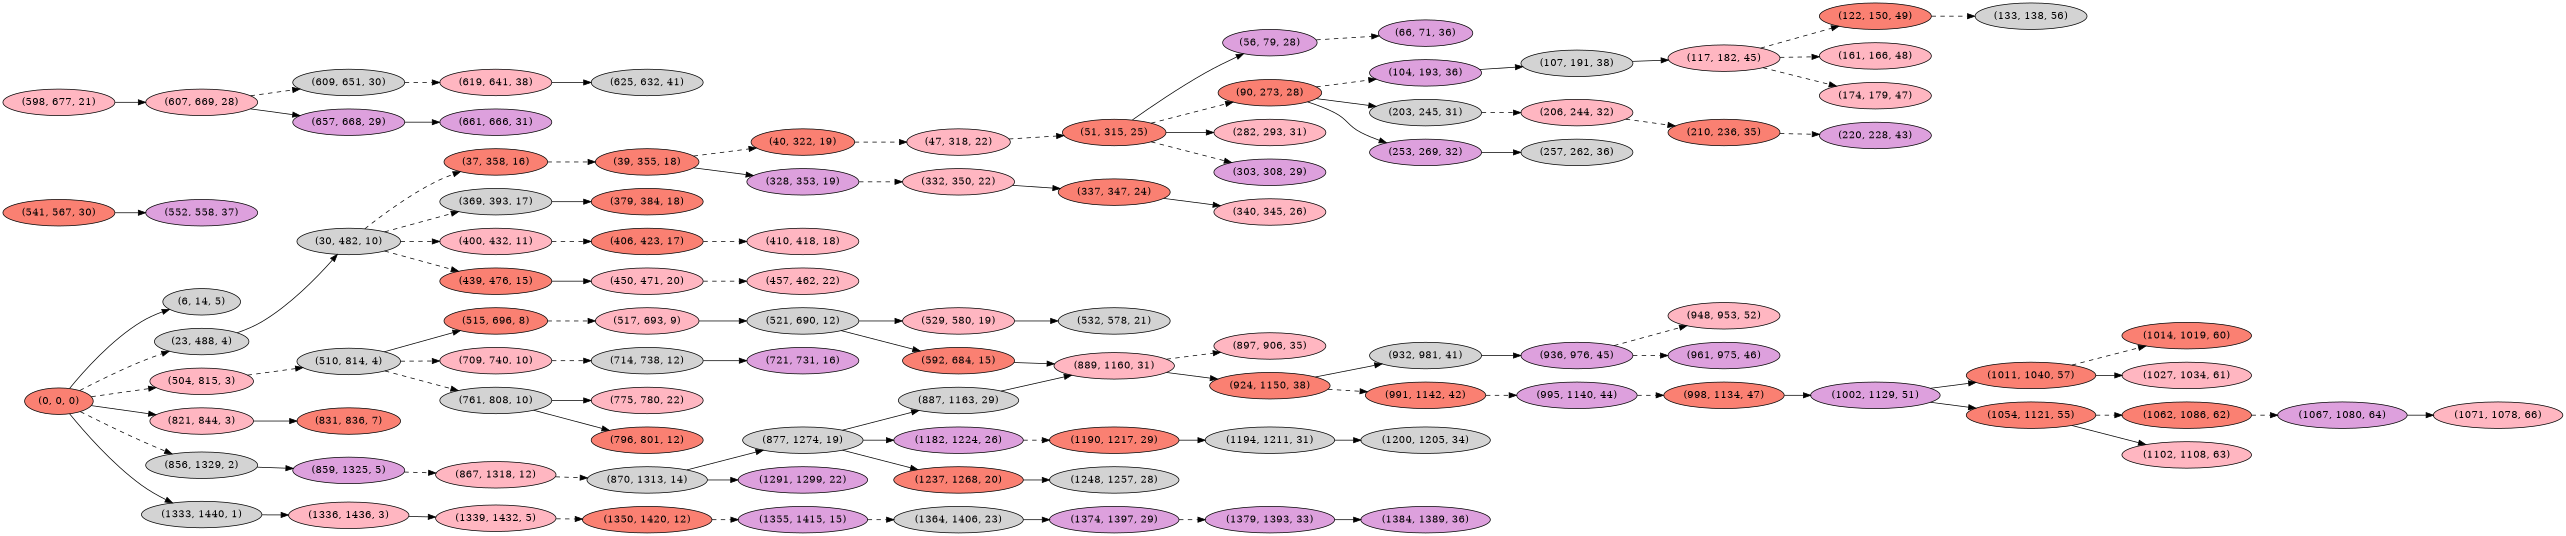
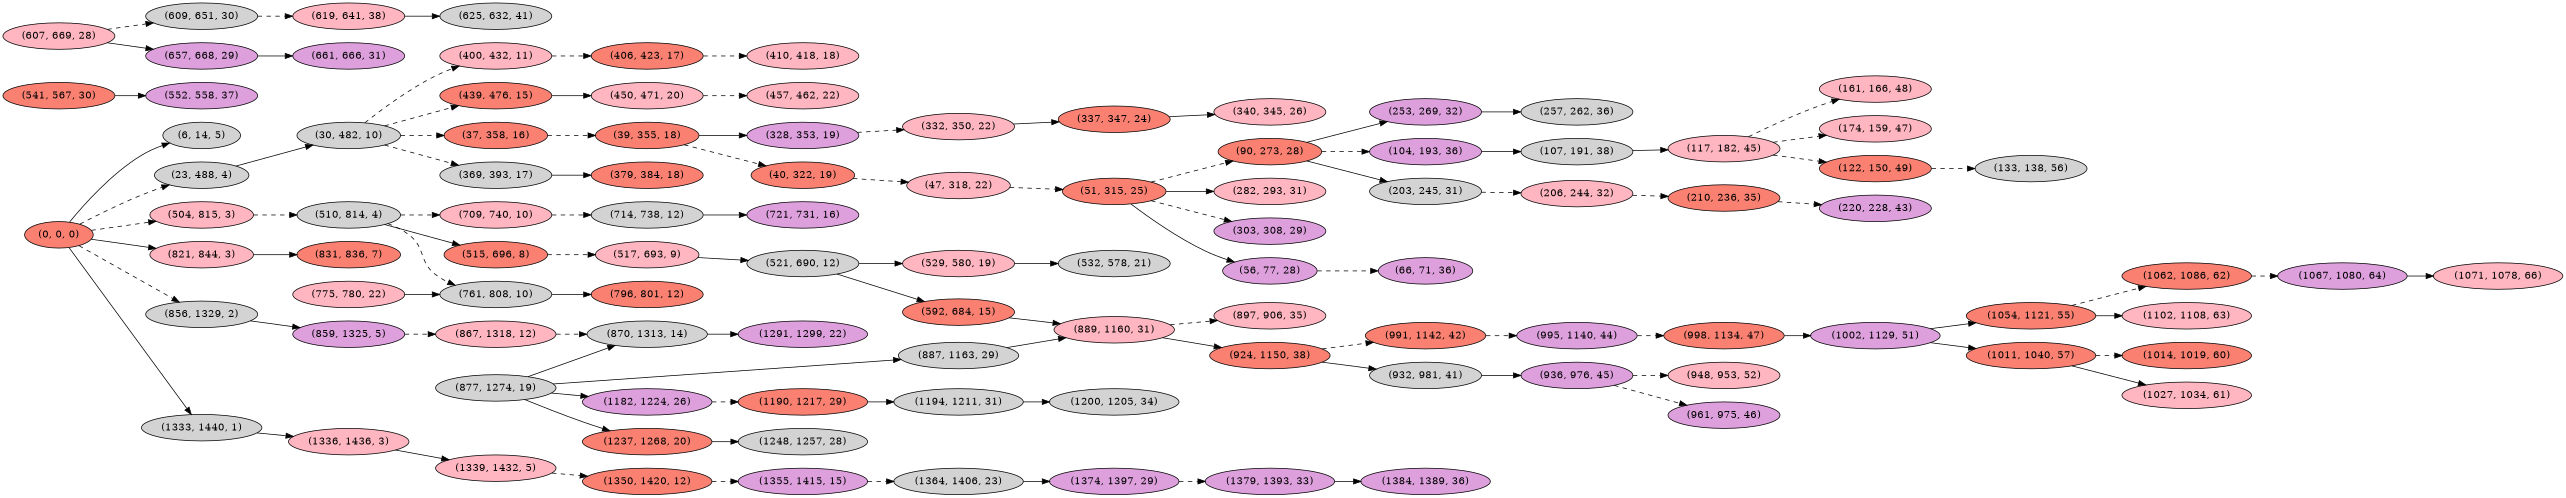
(1270, 43) -> (1270, 271)
(1875, 96) -> (1875, 129)
(59, 102) -> none
(568, 400) -> (418, 294)
(721, 461) -> (568, 362)
